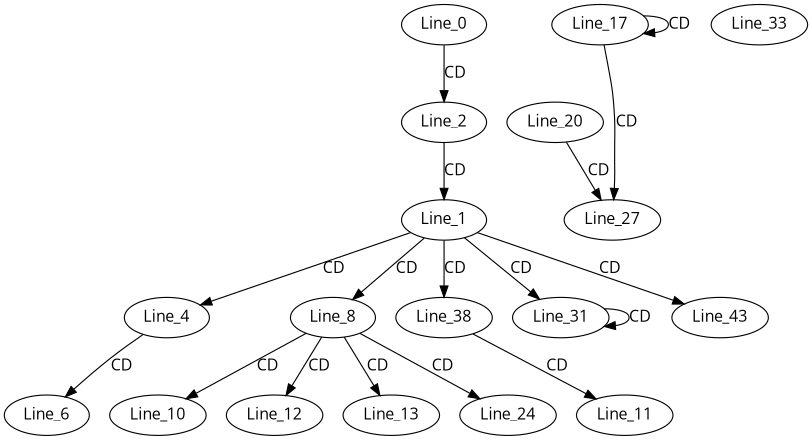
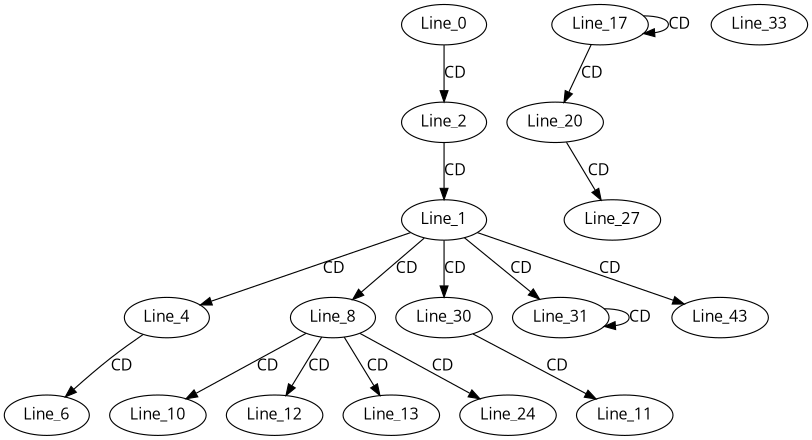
(614, 116) -> (580, 68)
(444, 318) -> (444, 318)
